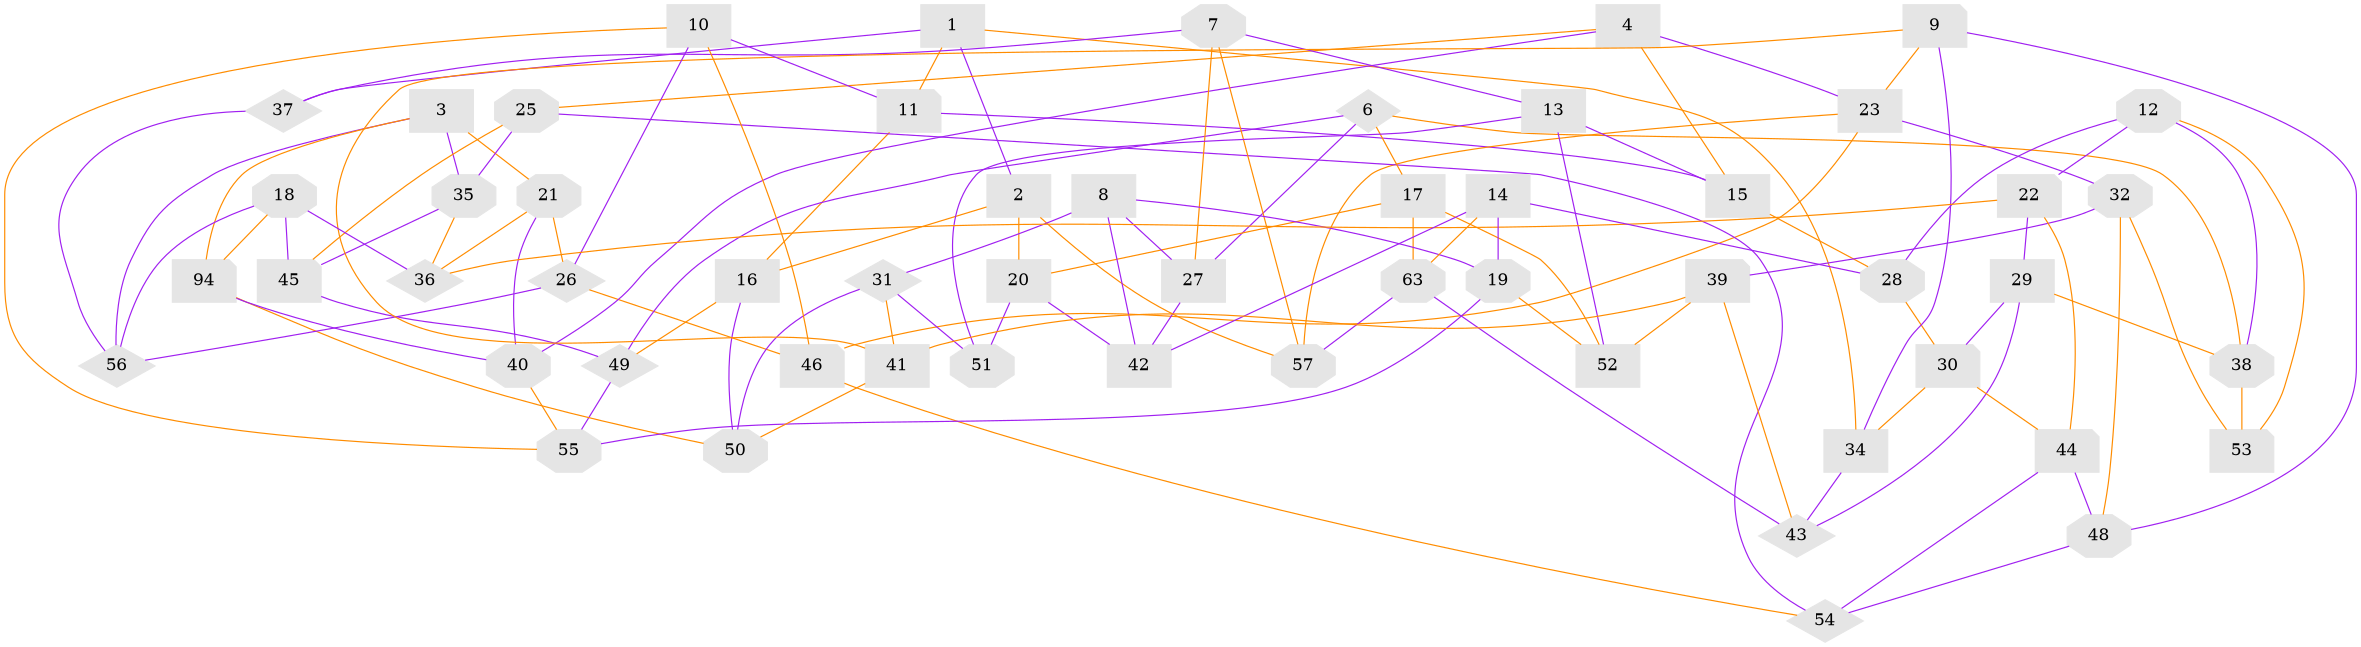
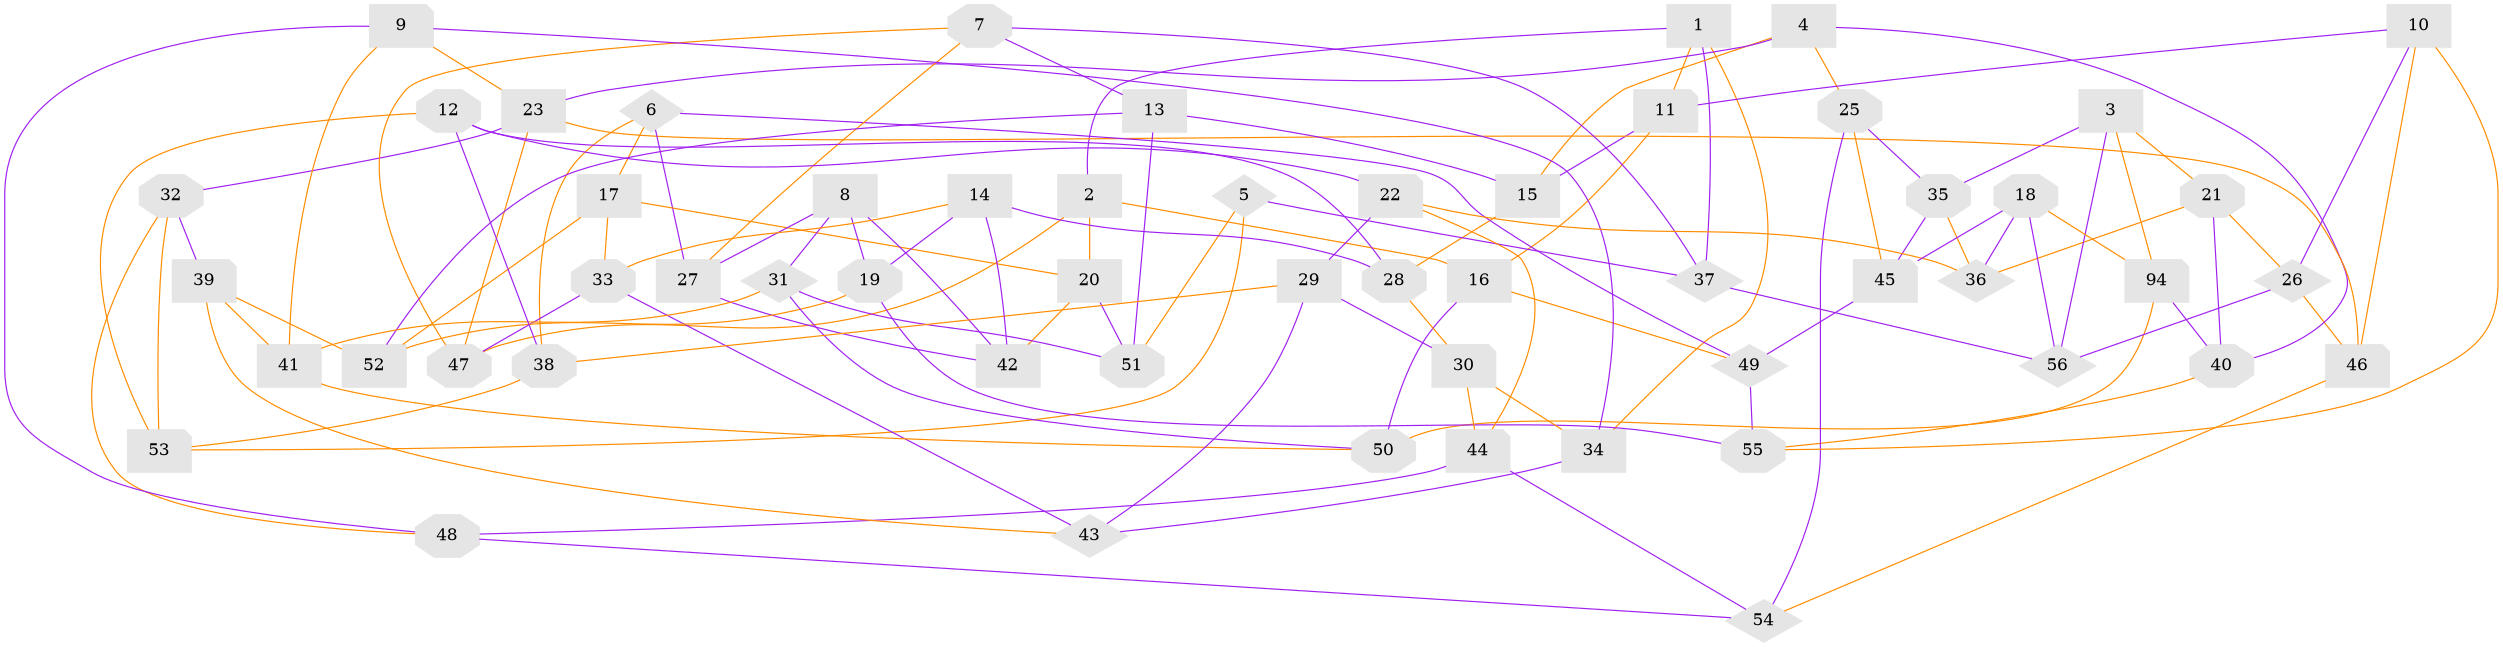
none -> (1244, 196)
(1413, 281) -> (603, 281)
(1085, 328) -> (1049, 324)
(1303, 366) -> (459, 366)
